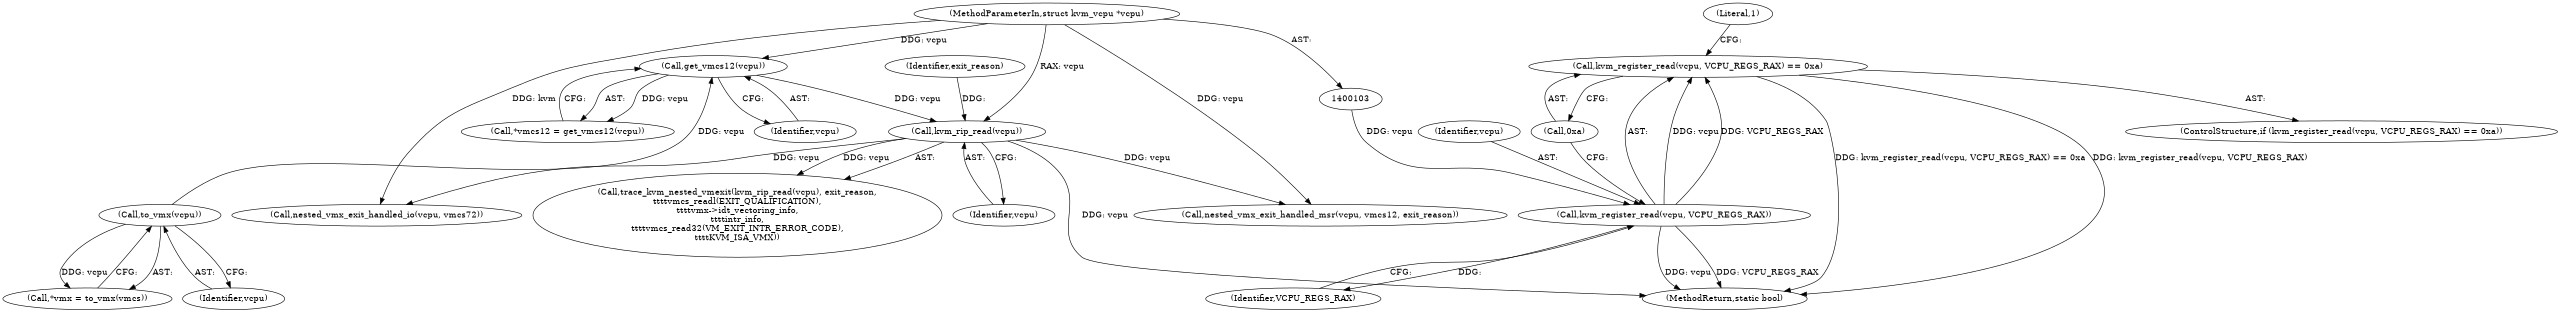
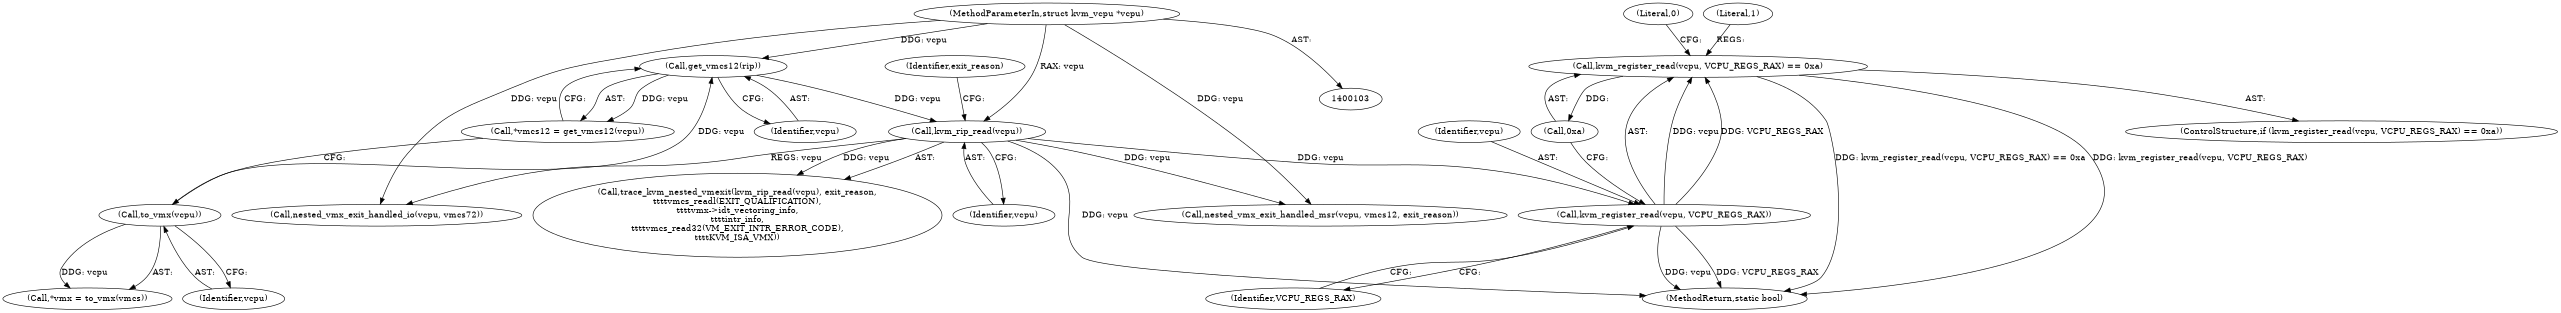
none -> (1658, 14)
(1732, 40) -> (1732, 40)
(713, 66) -> (713, 66)
(534, 99) -> (534, 99)
(975, 99) -> (975, 99)
(1599, 99) -> (1599, 99)
(796, 158) -> (796, 158)
(1476, 169) -> (1330, 164)
(123, 260) -> (326, 154)
(1471, 273) -> (1471, 273)
